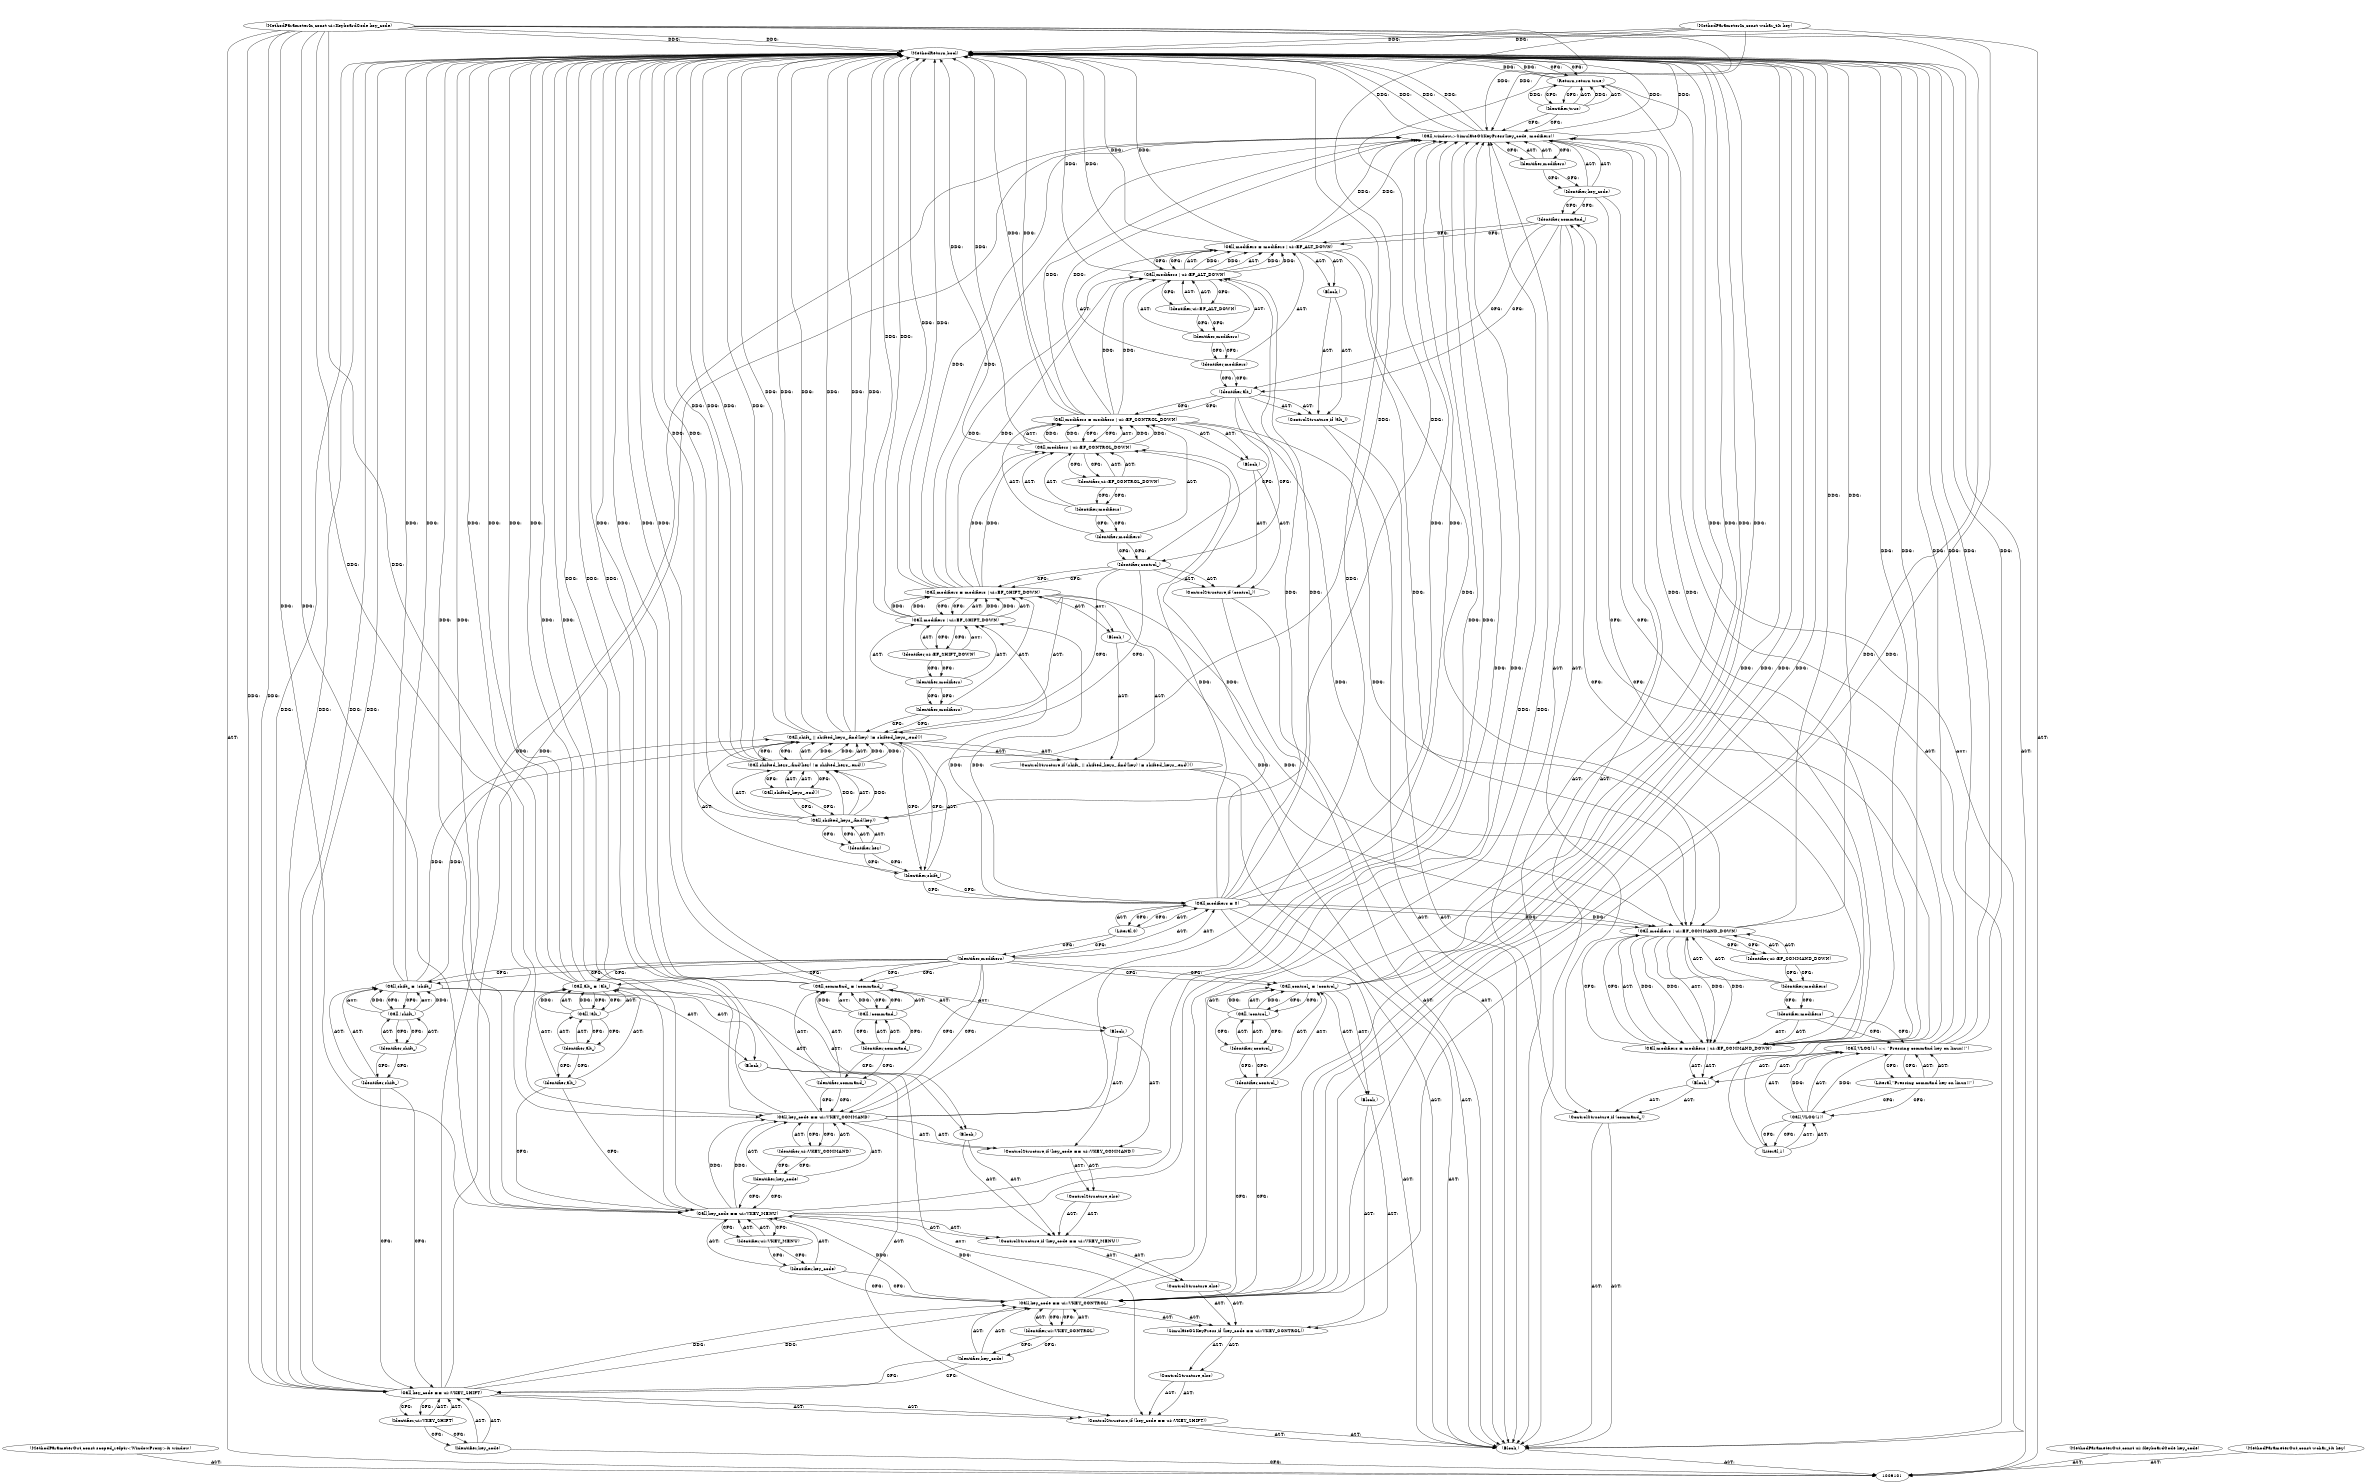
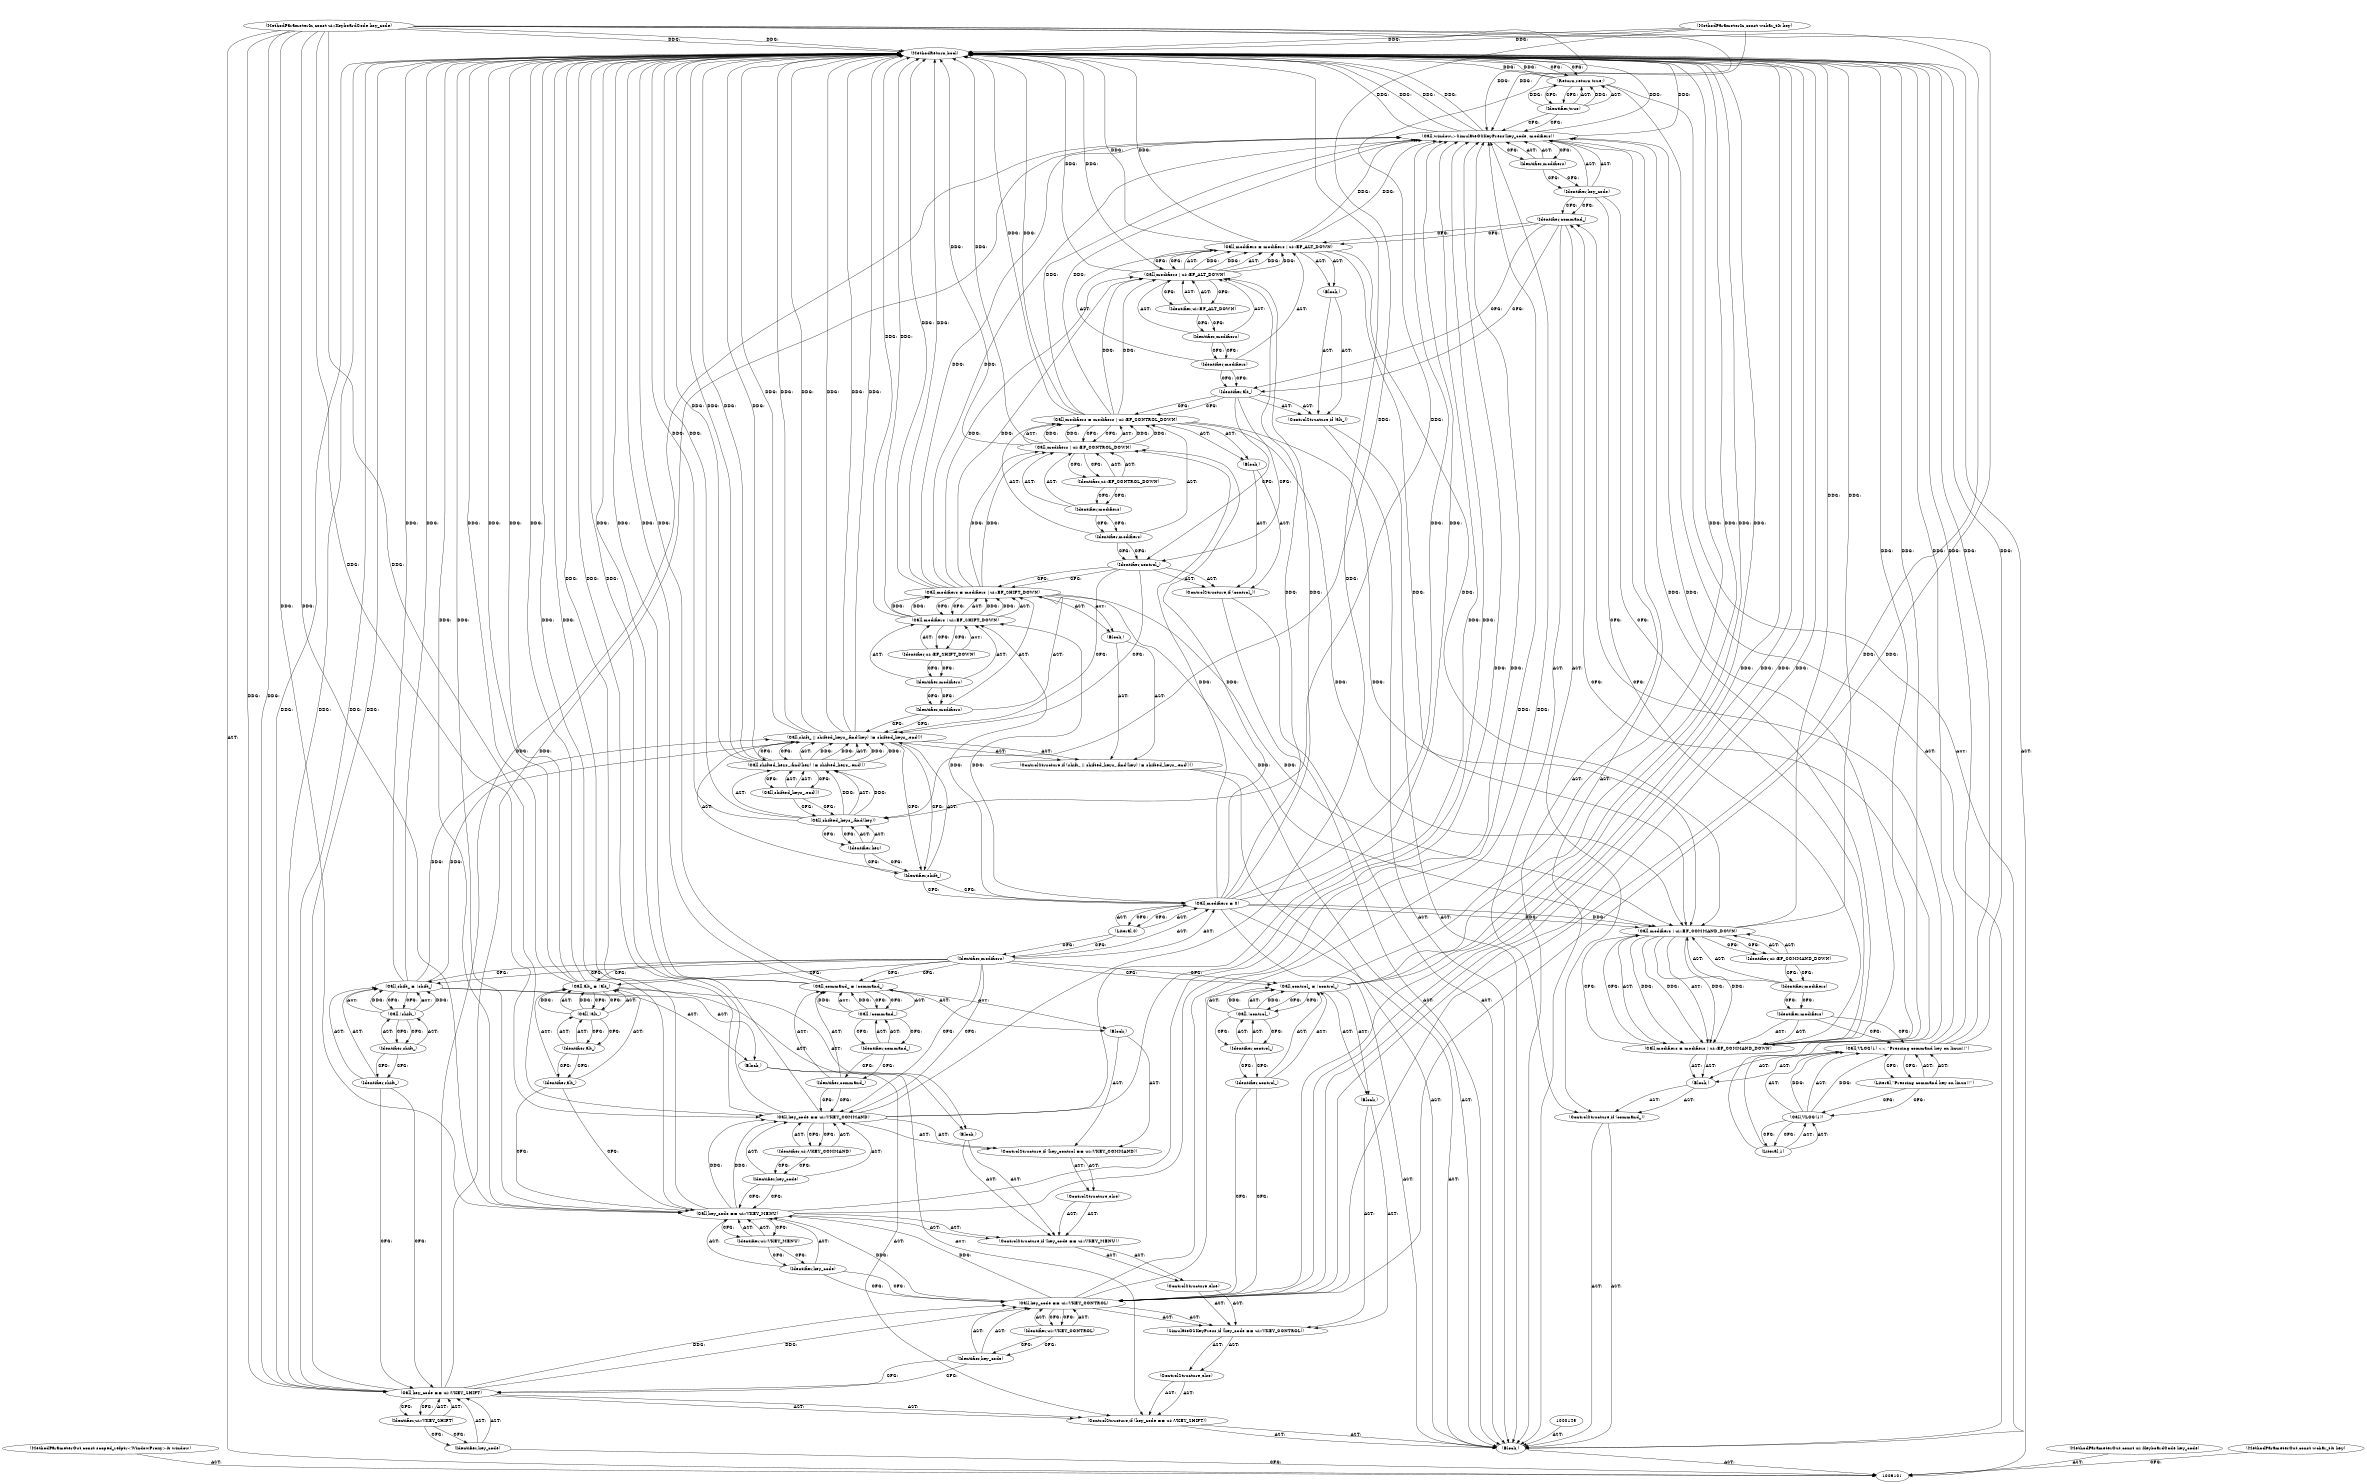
(2038, 699) -> none
(1069, 1152) -> (1069, 1152)
none -> (1566, 1421)
(2157, 1462) -> (2157, 1462)
